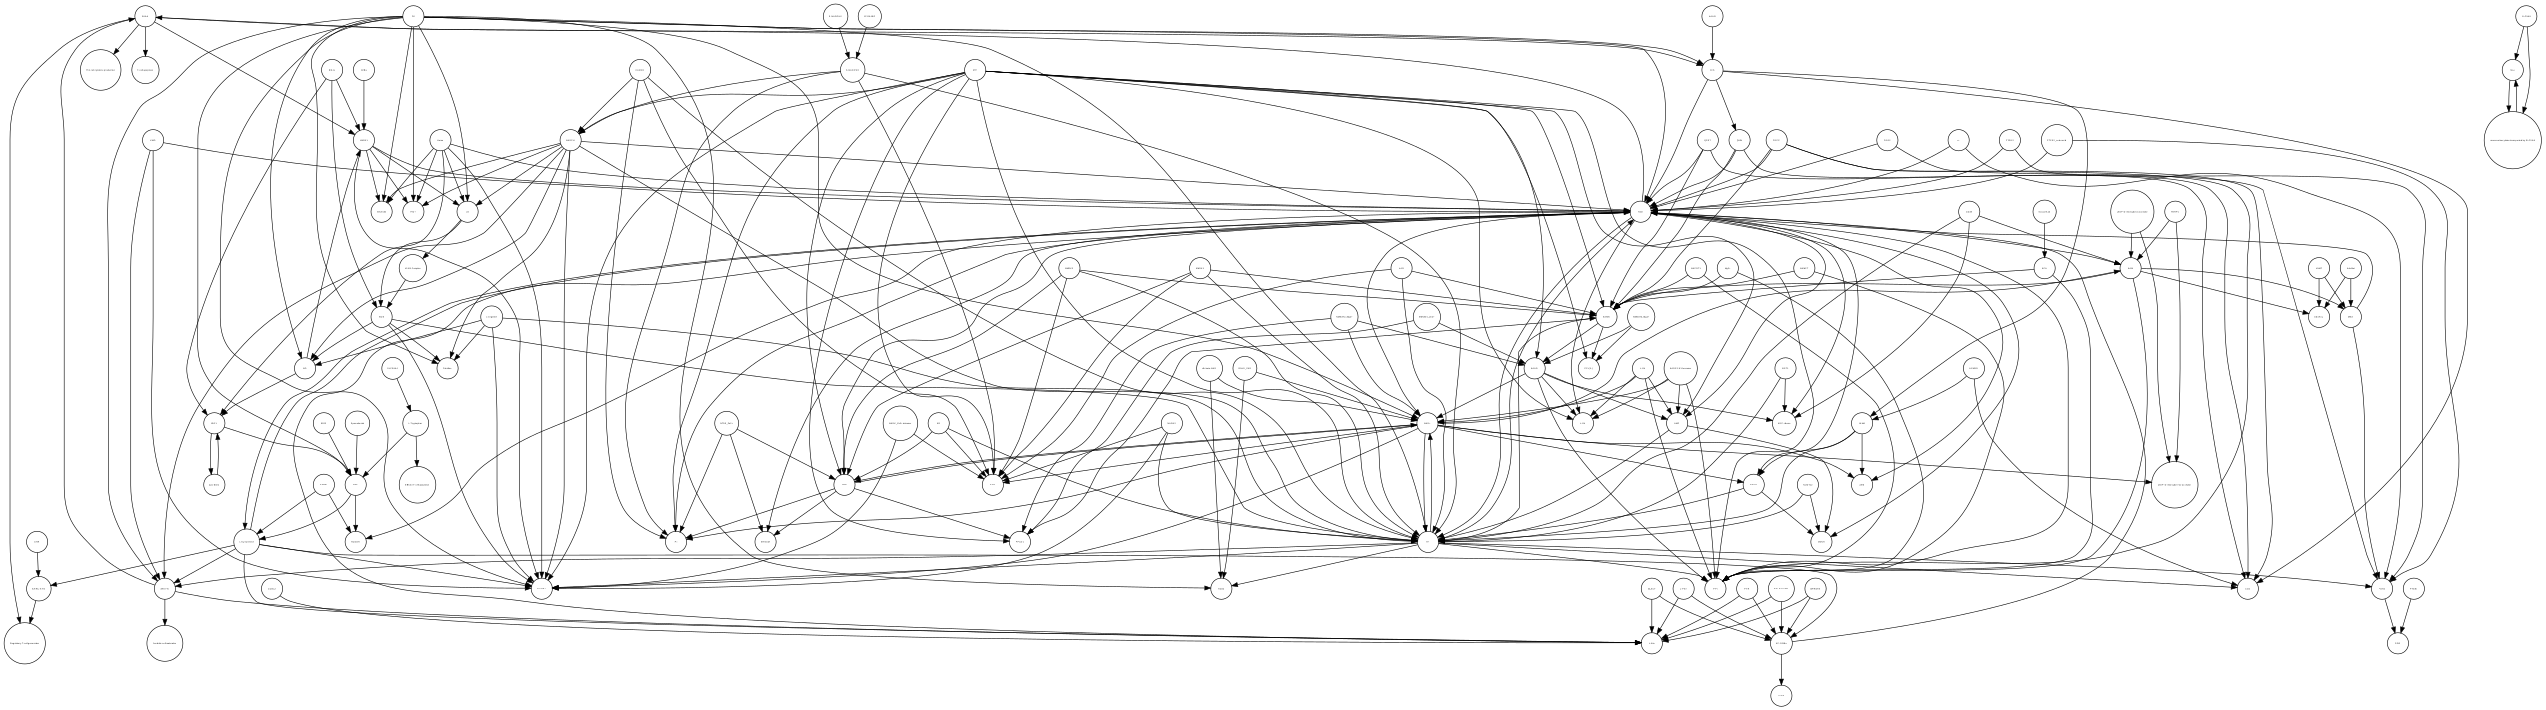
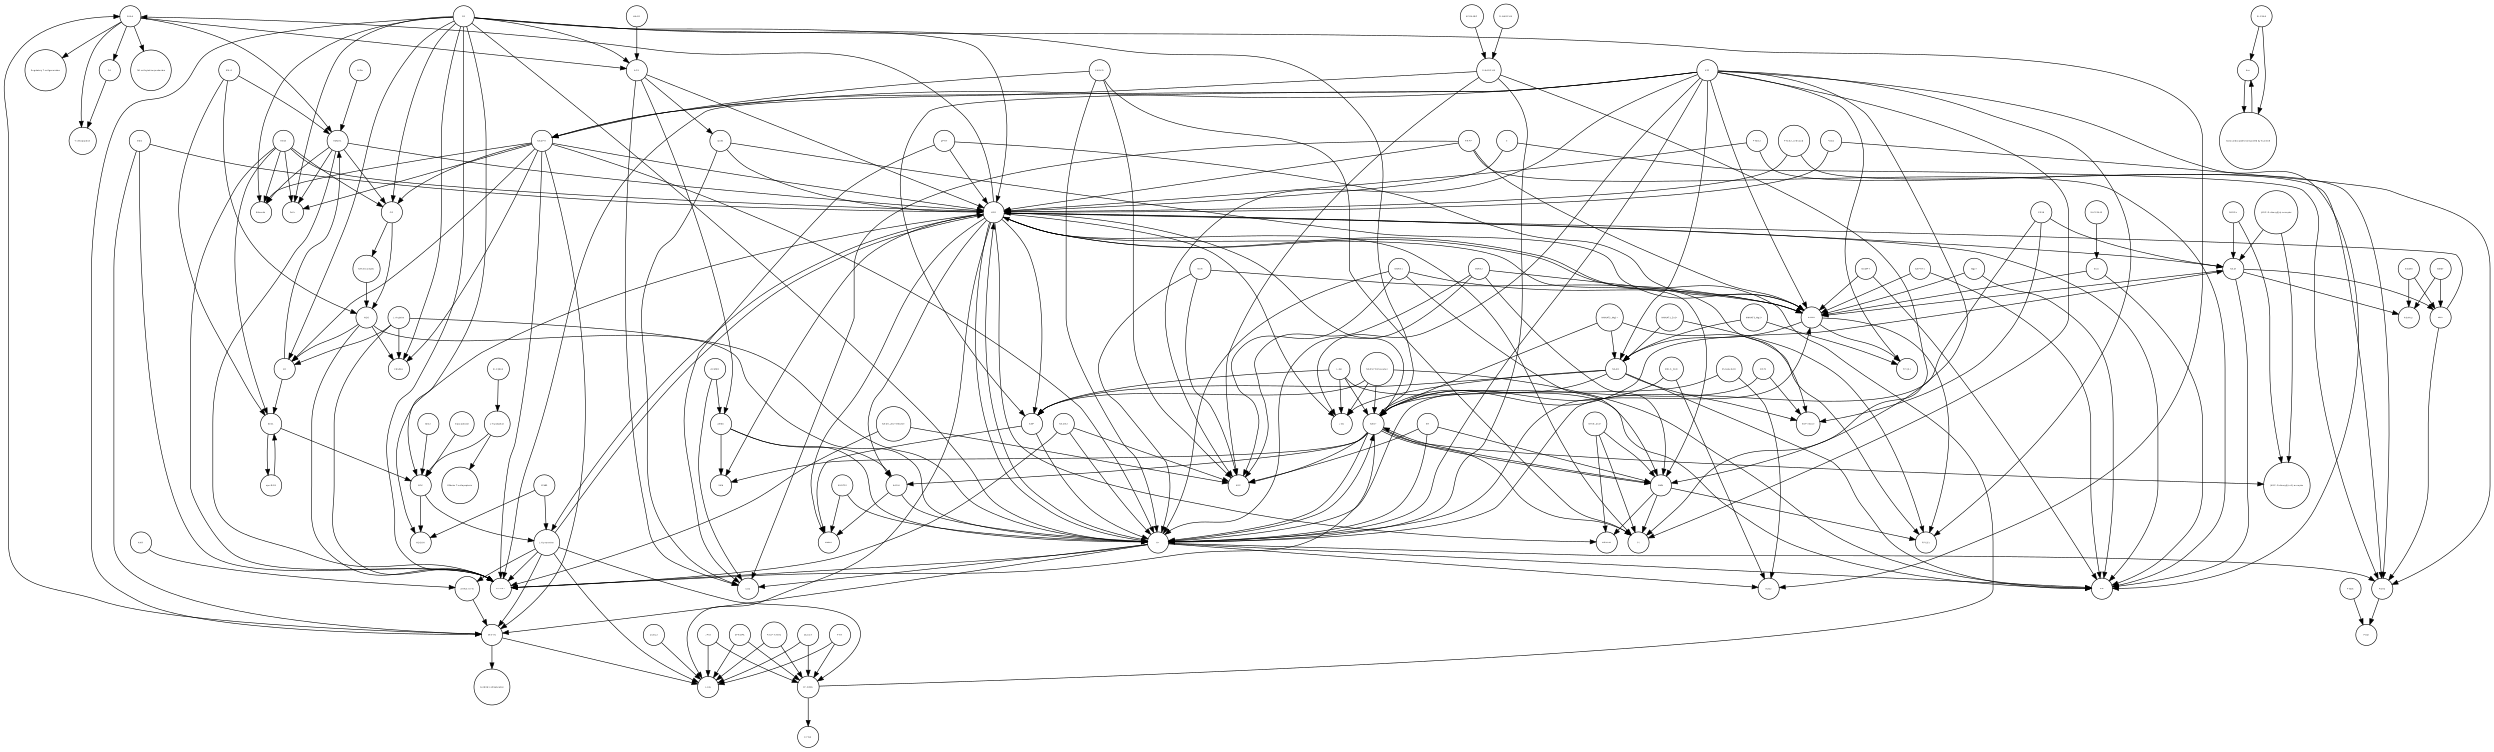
none -> (110, 70)
(34, 609) -> (479, 610)
